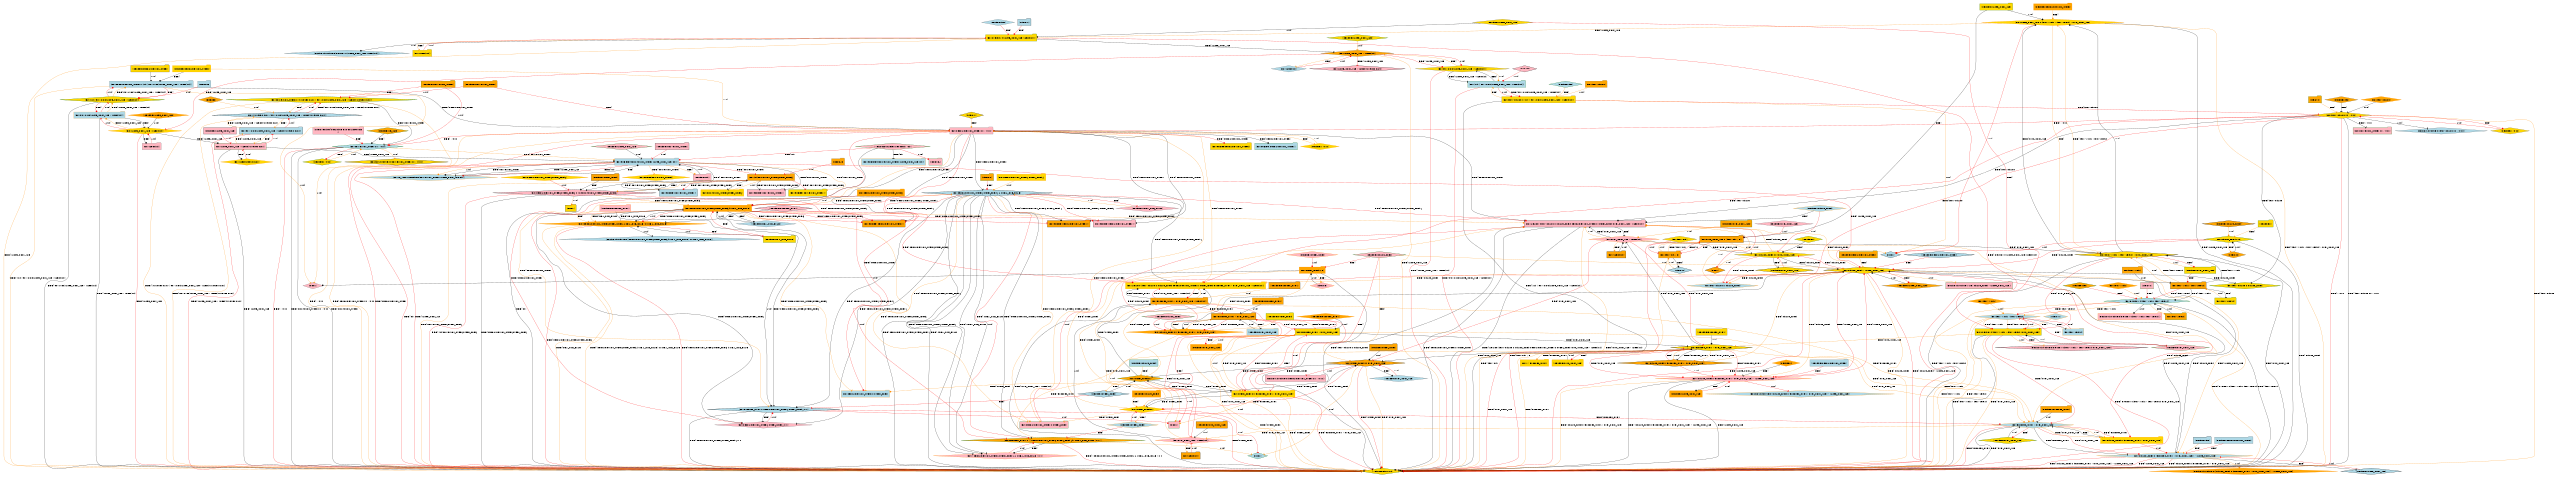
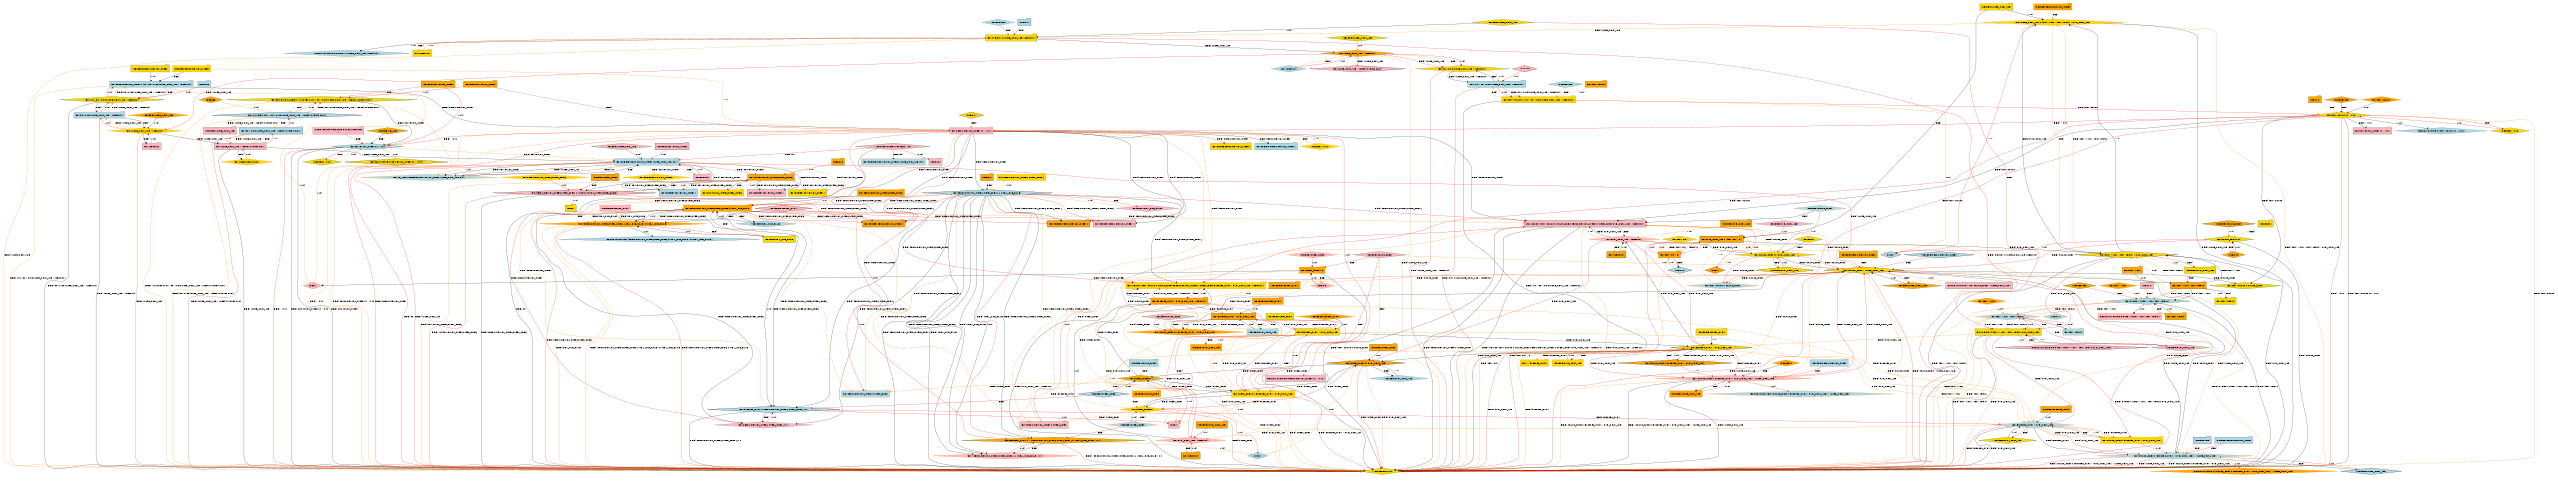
(1329, 369) -> (1325, 138)
